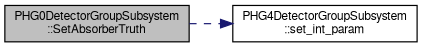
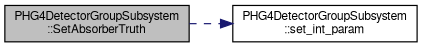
(97, 24) -> (97, 24)
